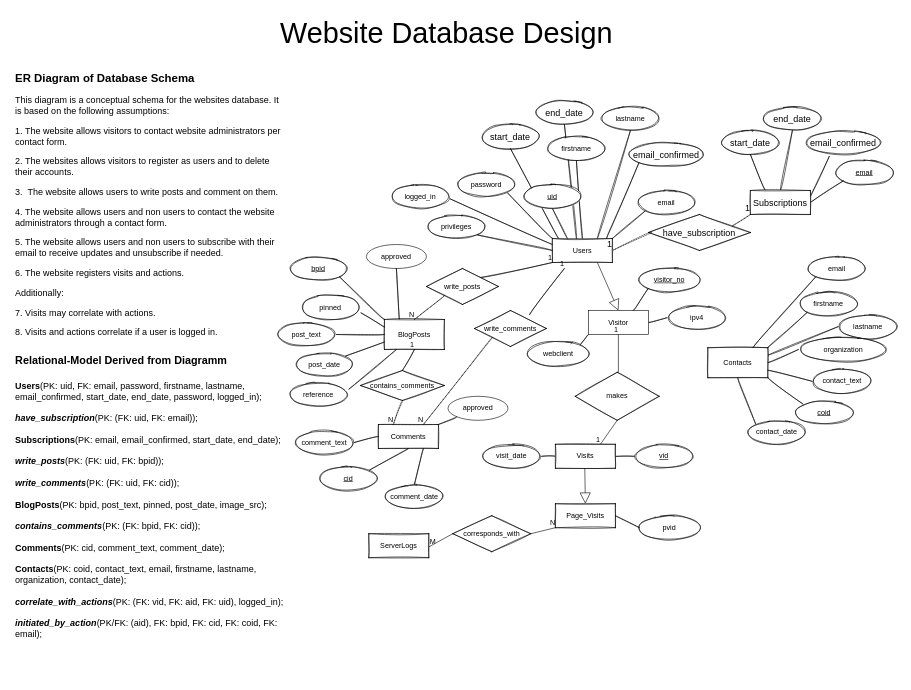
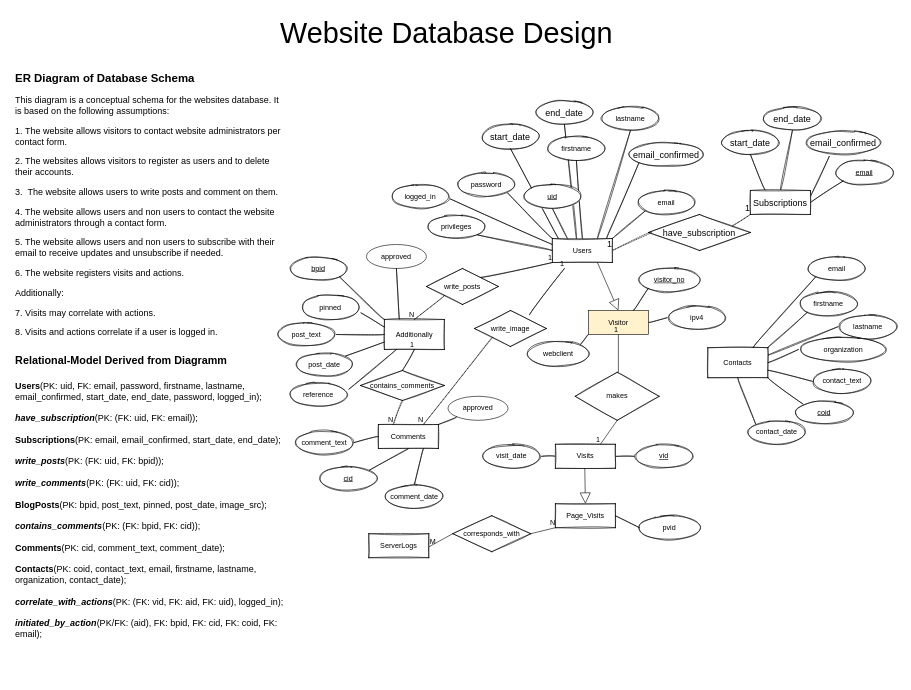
(618, 323) -> (618, 323)
(510, 329) -> (510, 329)
(414, 335) -> (414, 335)
